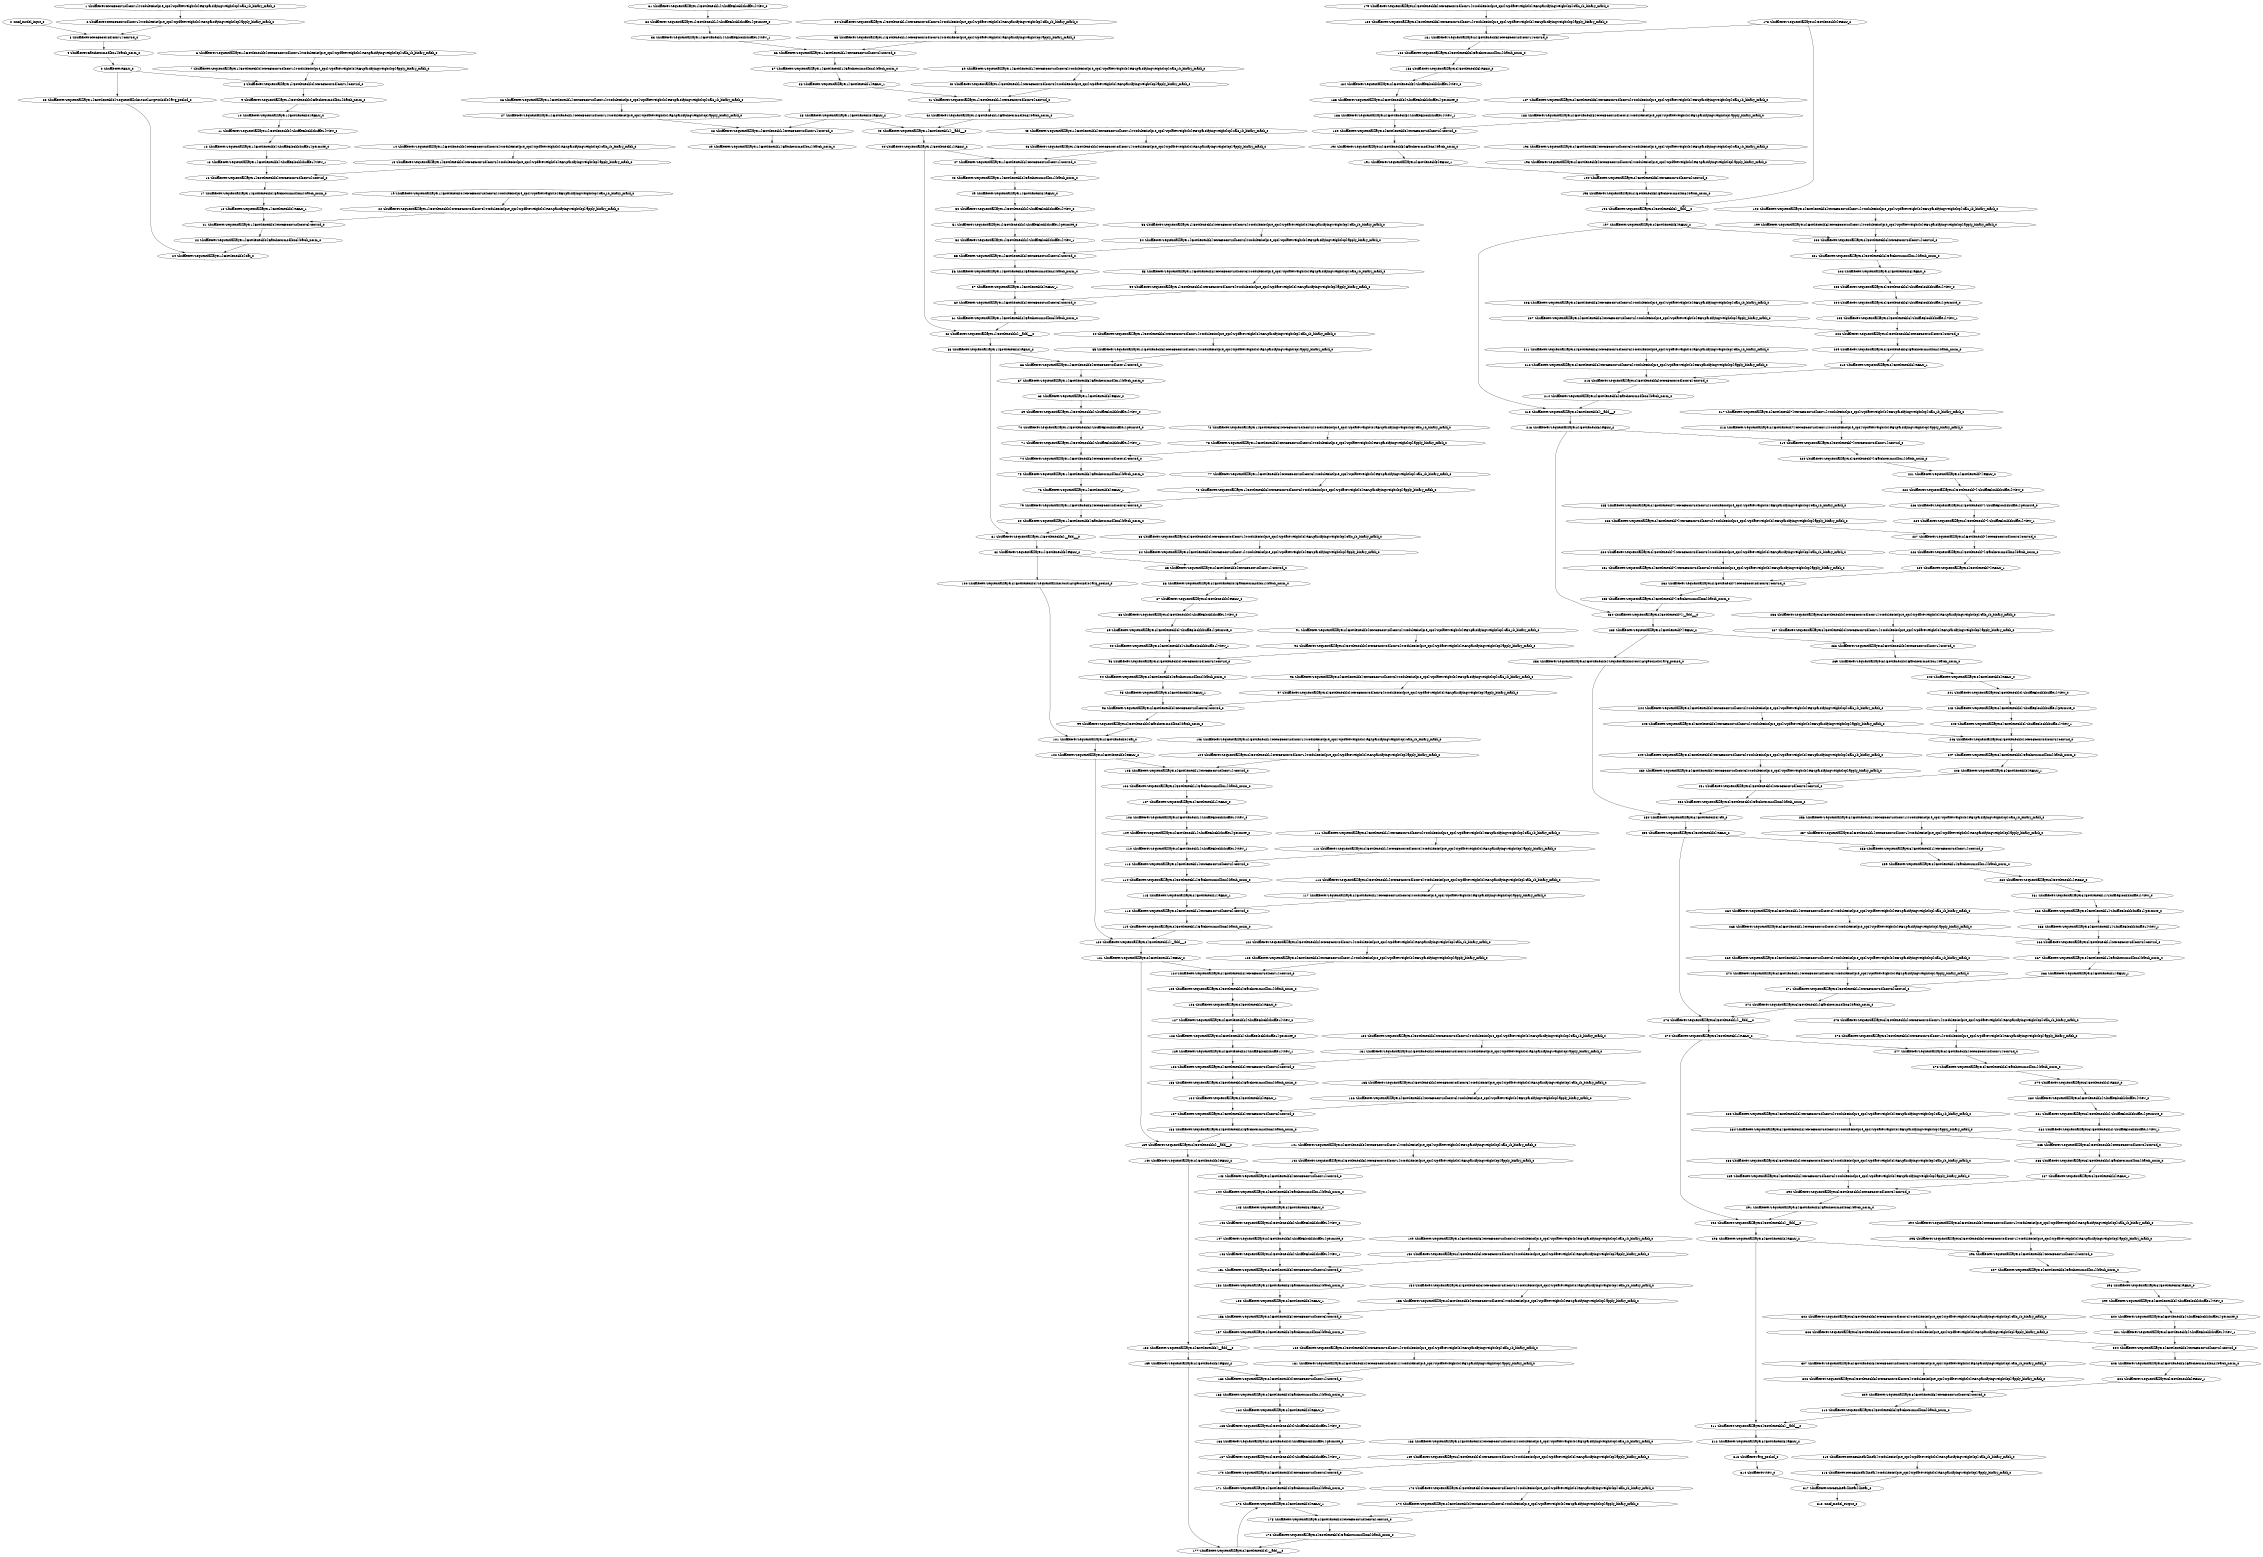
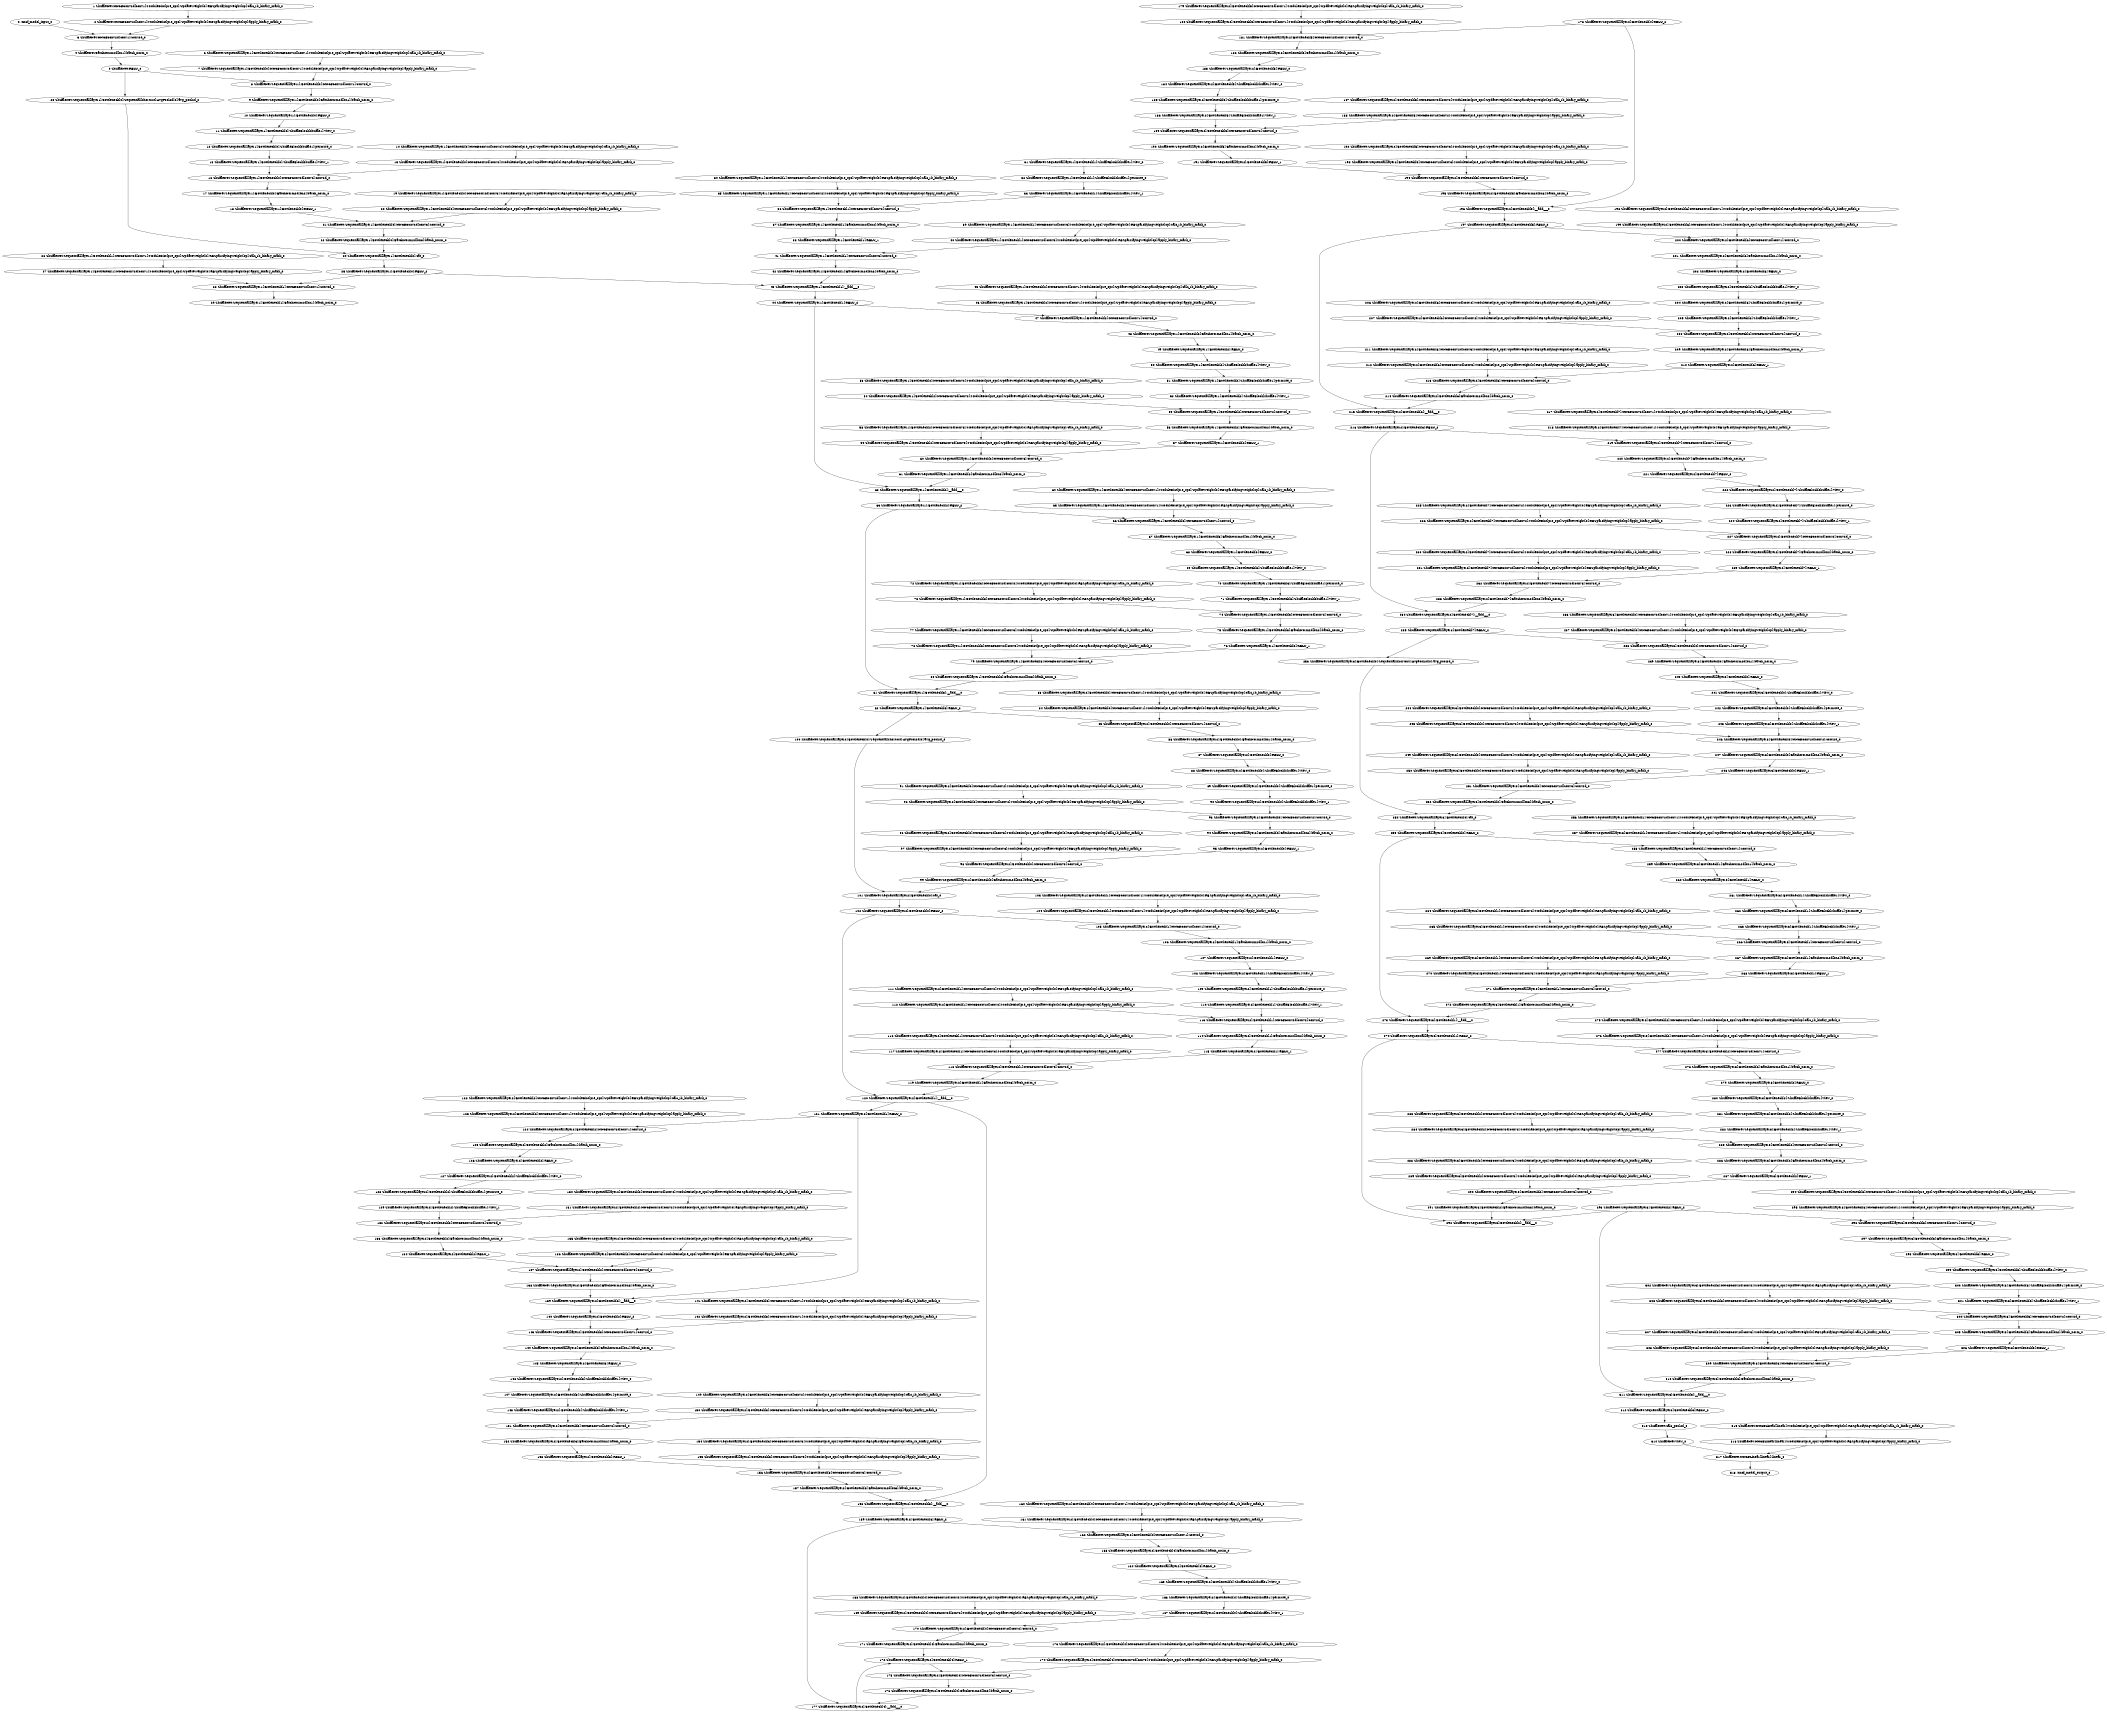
none -> (384, 263)
(1756, 1230) -> (1567, 1215)
(1188, 1253) -> (987, 1302)
(1756, 1457) -> (1665, 1426)
